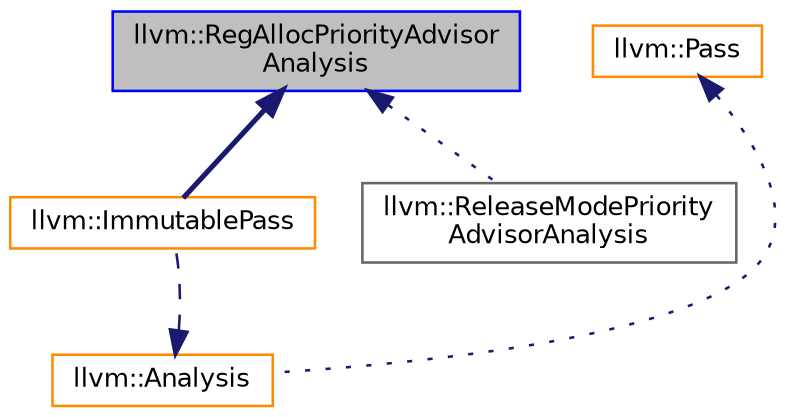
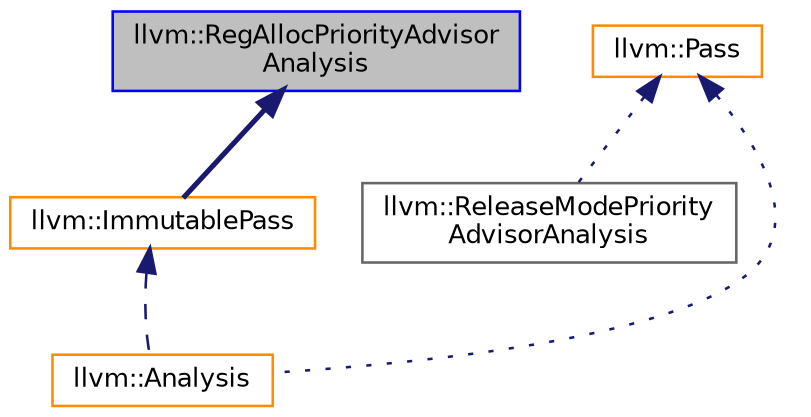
(444, 145) -> (611, 141)
(180, 288) -> (146, 315)
